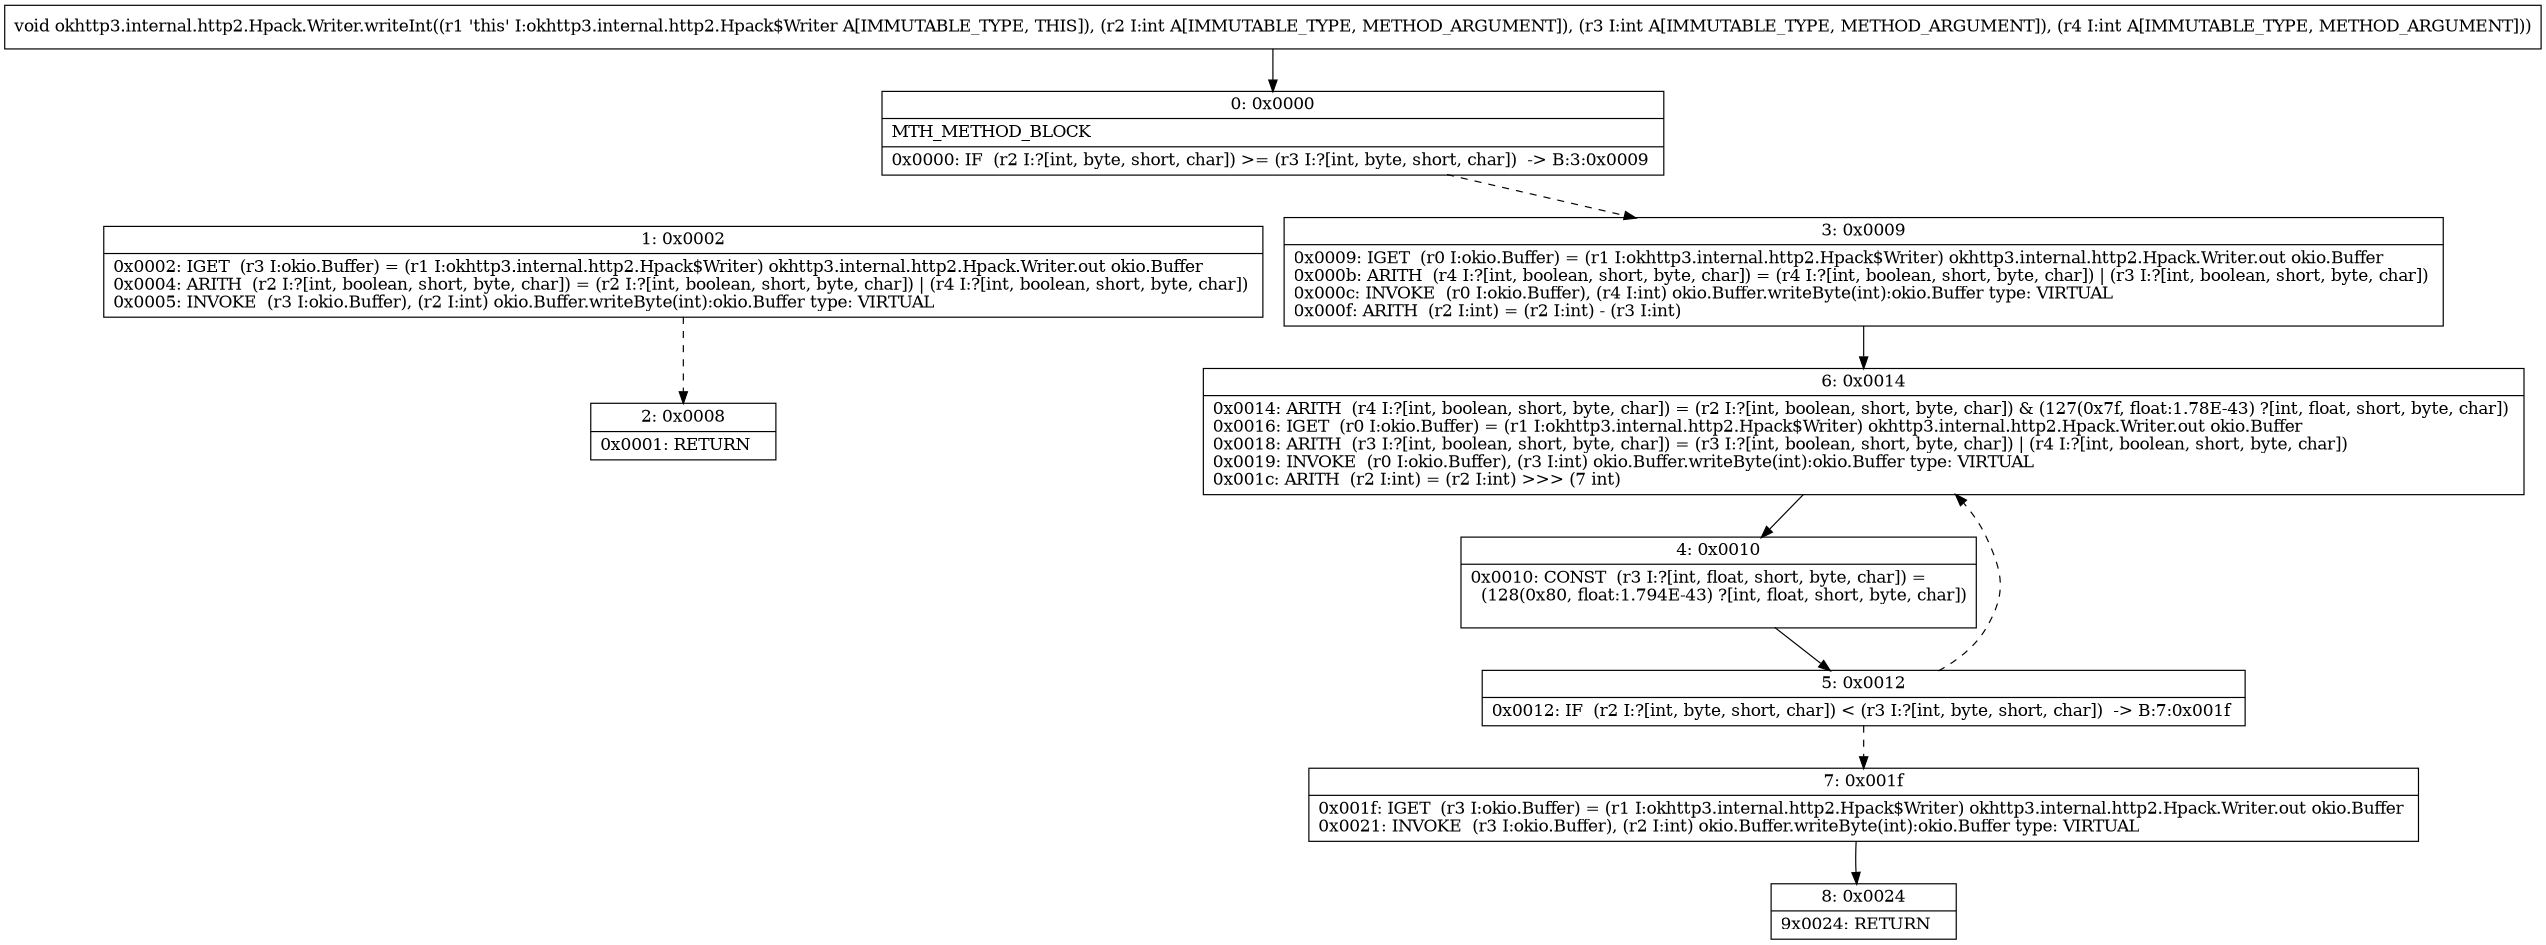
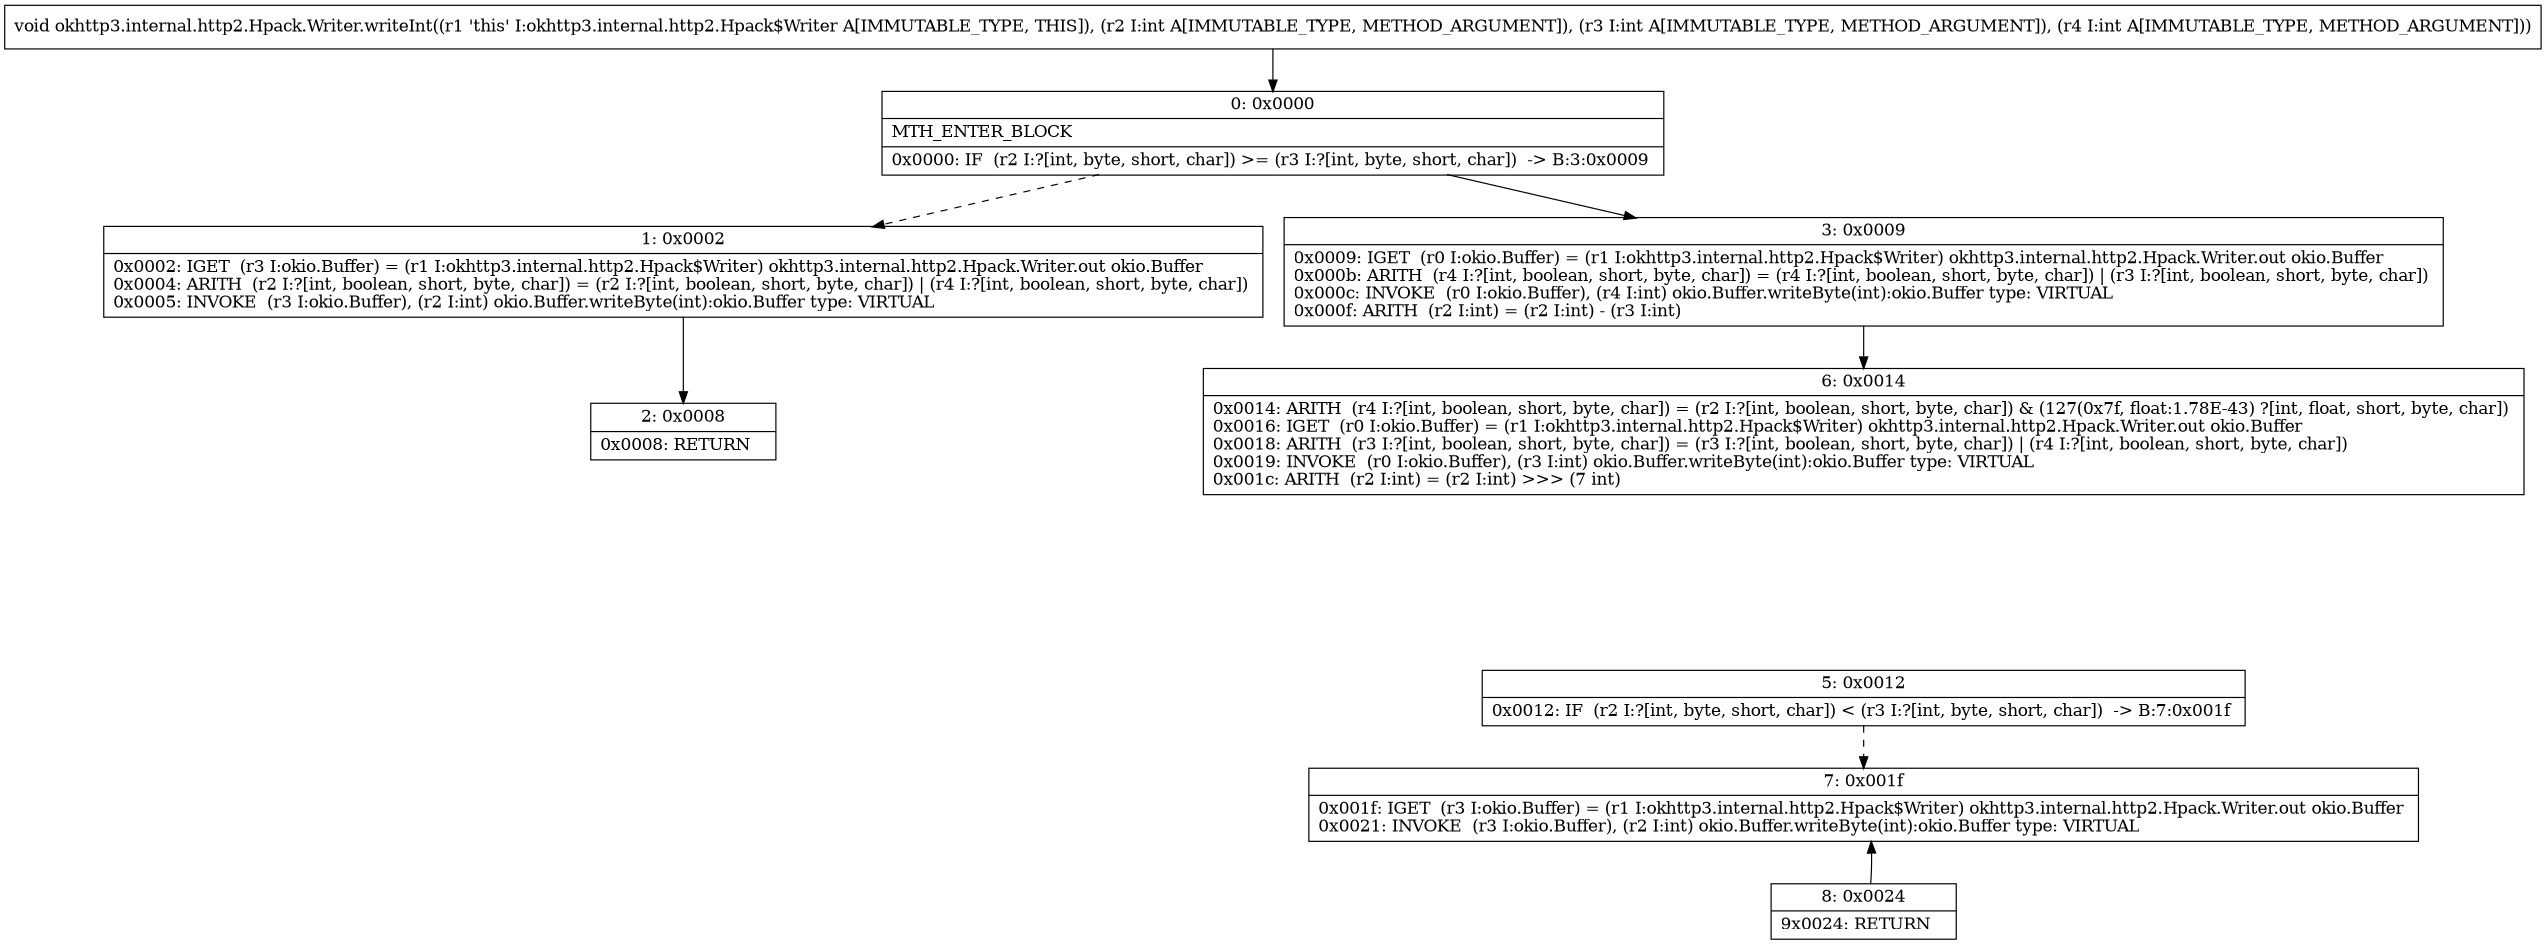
(991, 132) -> (982, 132)
(1536, 195) -> (1536, 195)
none -> (992, 199)
(683, 354) -> (683, 354)
(683, 445) -> (683, 445)
(1719, 583) -> none
(1999, 595) -> none
(1856, 857) -> (1871, 869)
